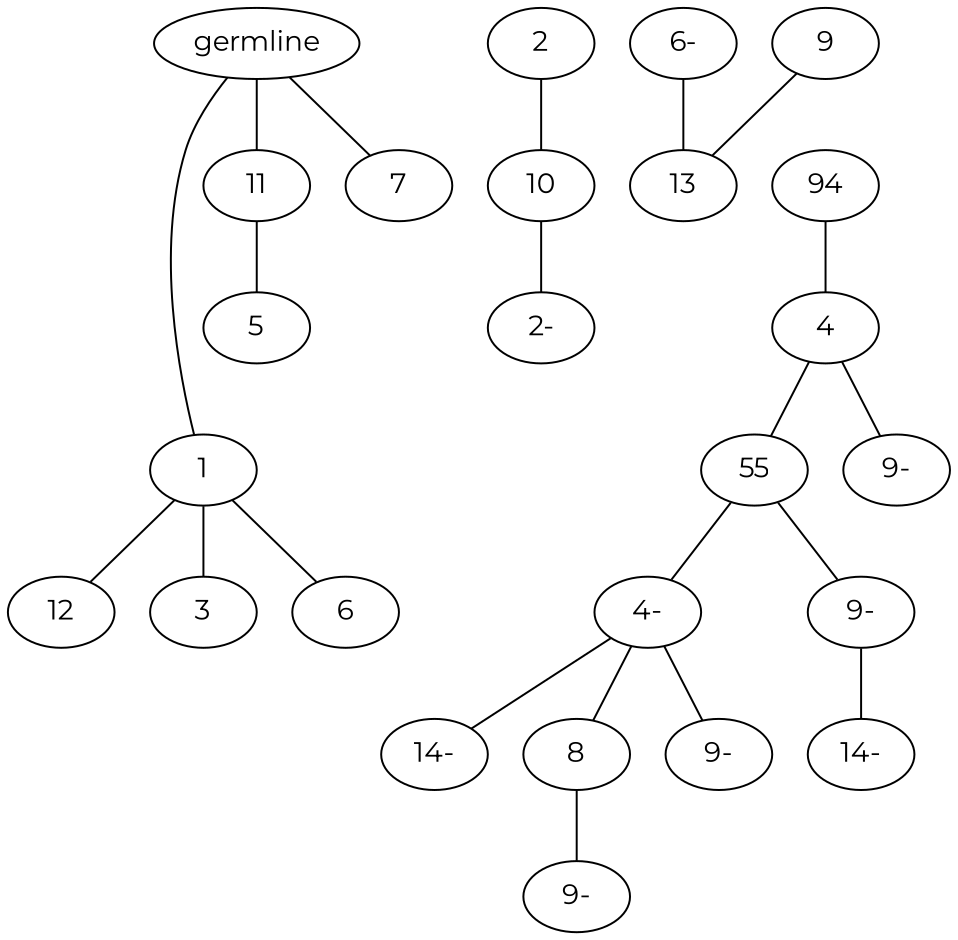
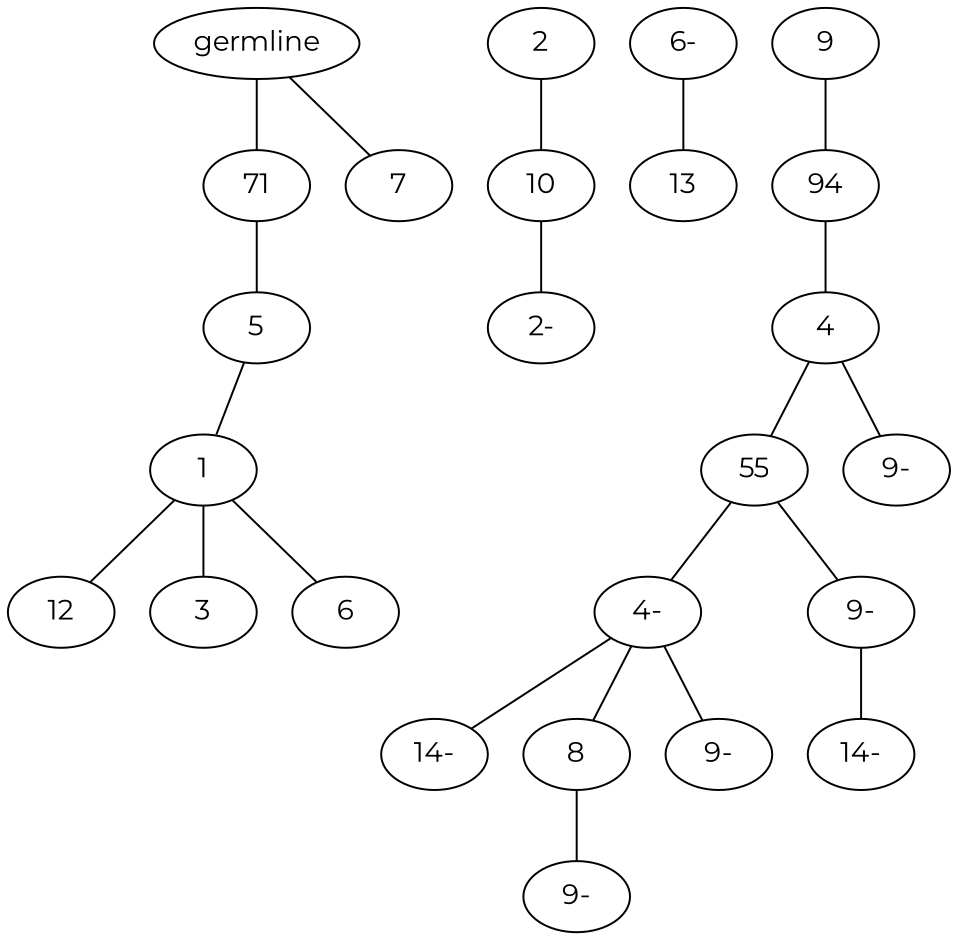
(755, 114) -> (826, 115)
(257, 186) -> (257, 186)
(171, 251) -> (230, 399)
